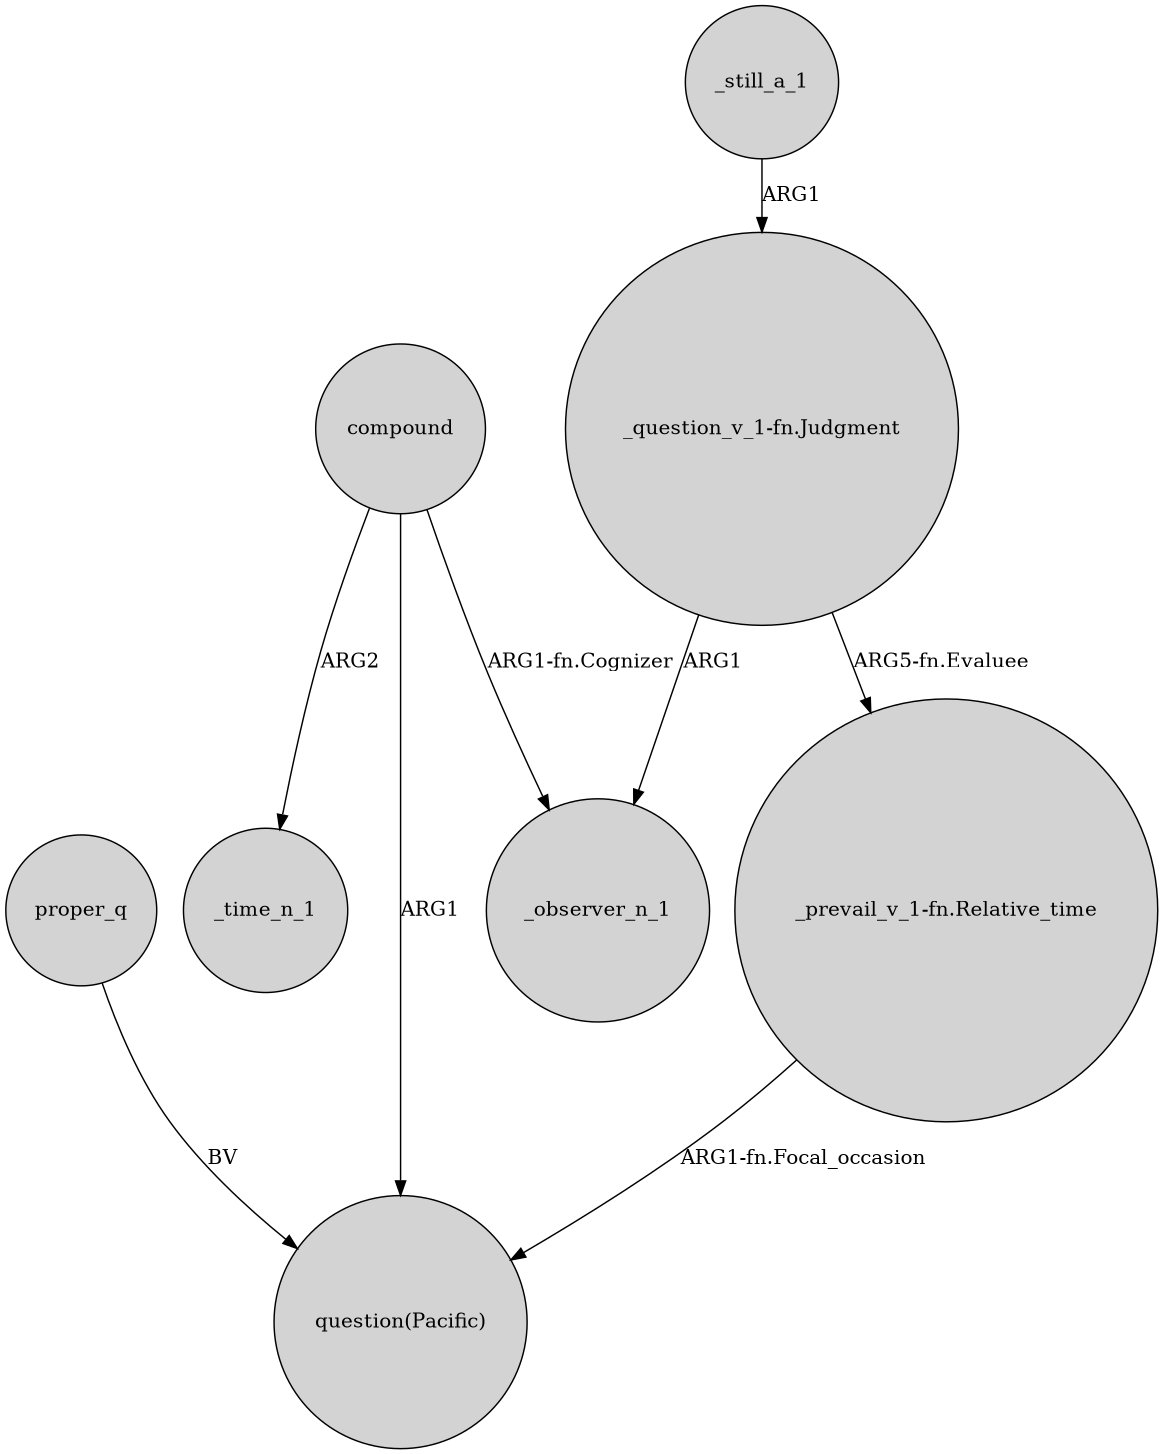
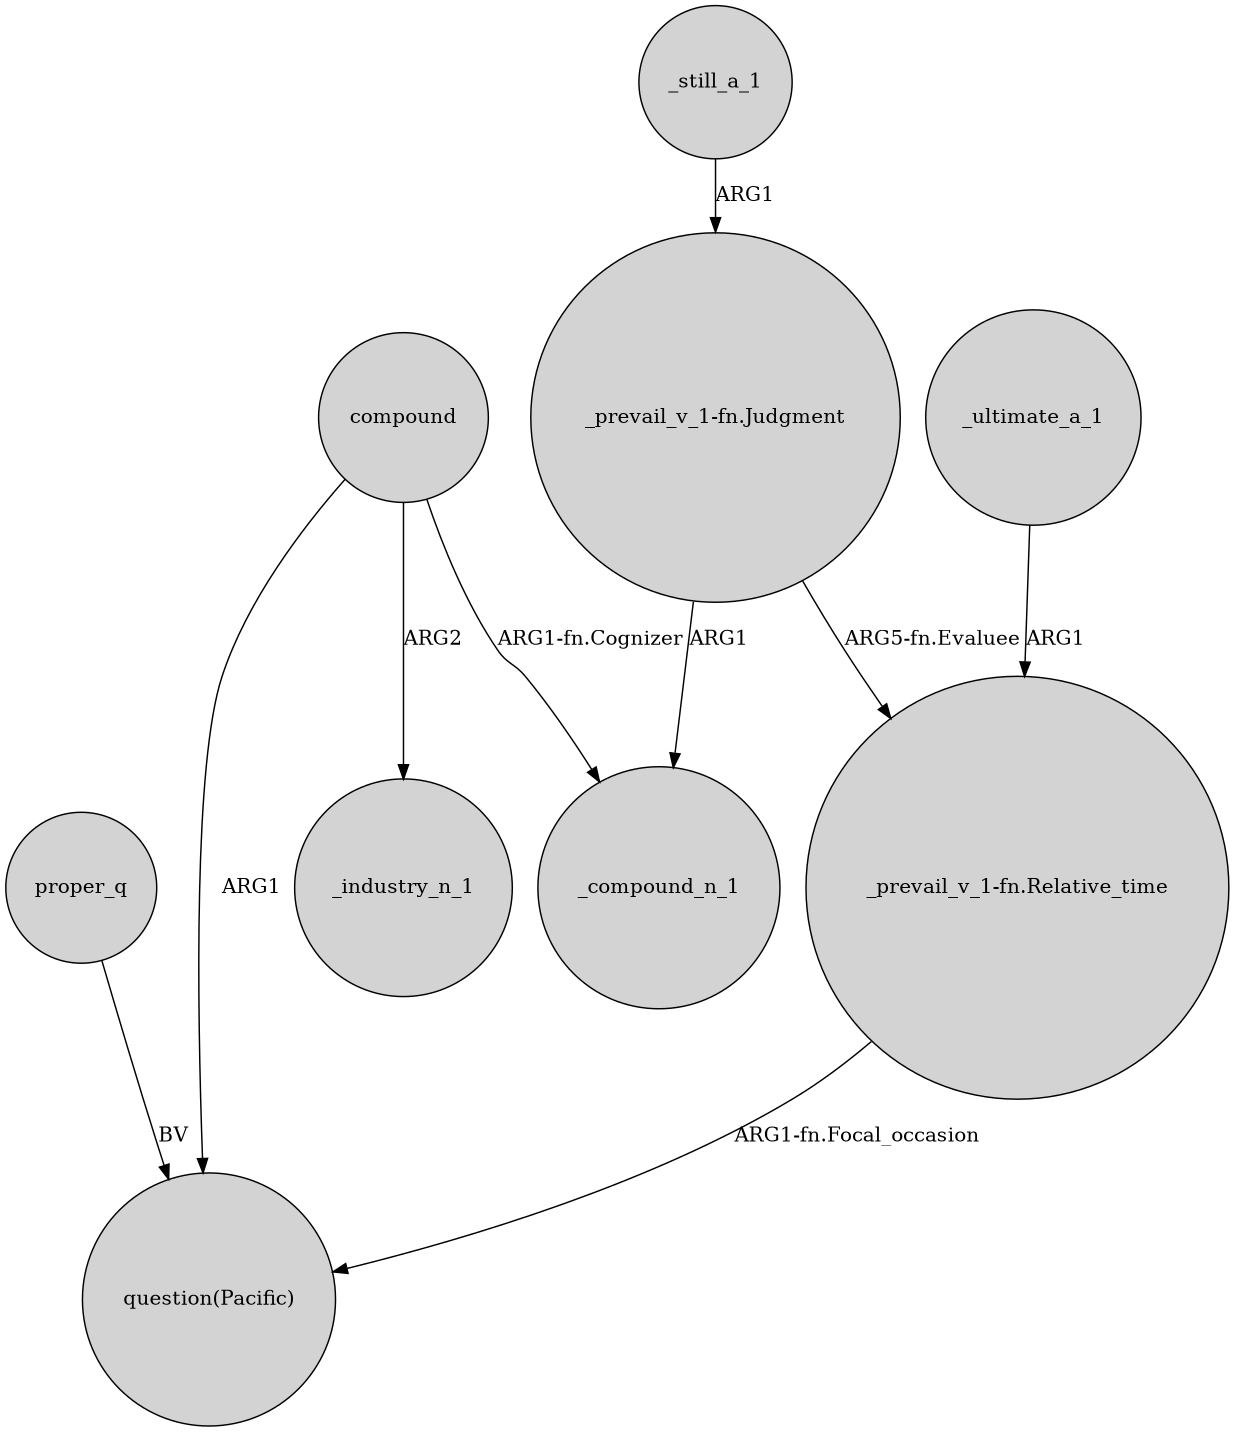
none -> (1033, 418)
(762, 429) -> (716, 418)
(266, 910) -> (403, 888)
(598, 910) -> (659, 888)
